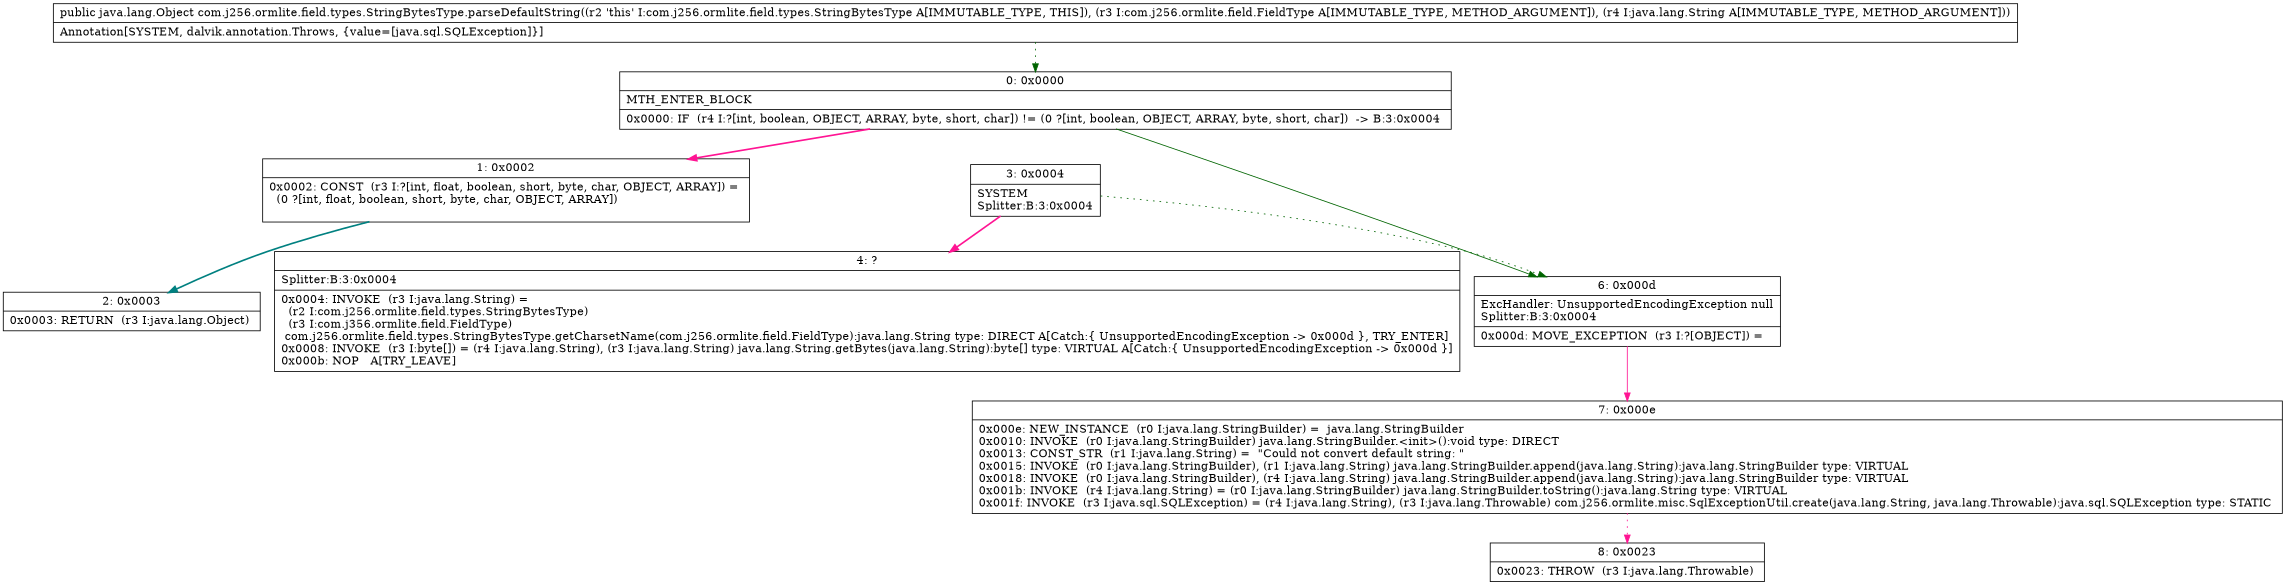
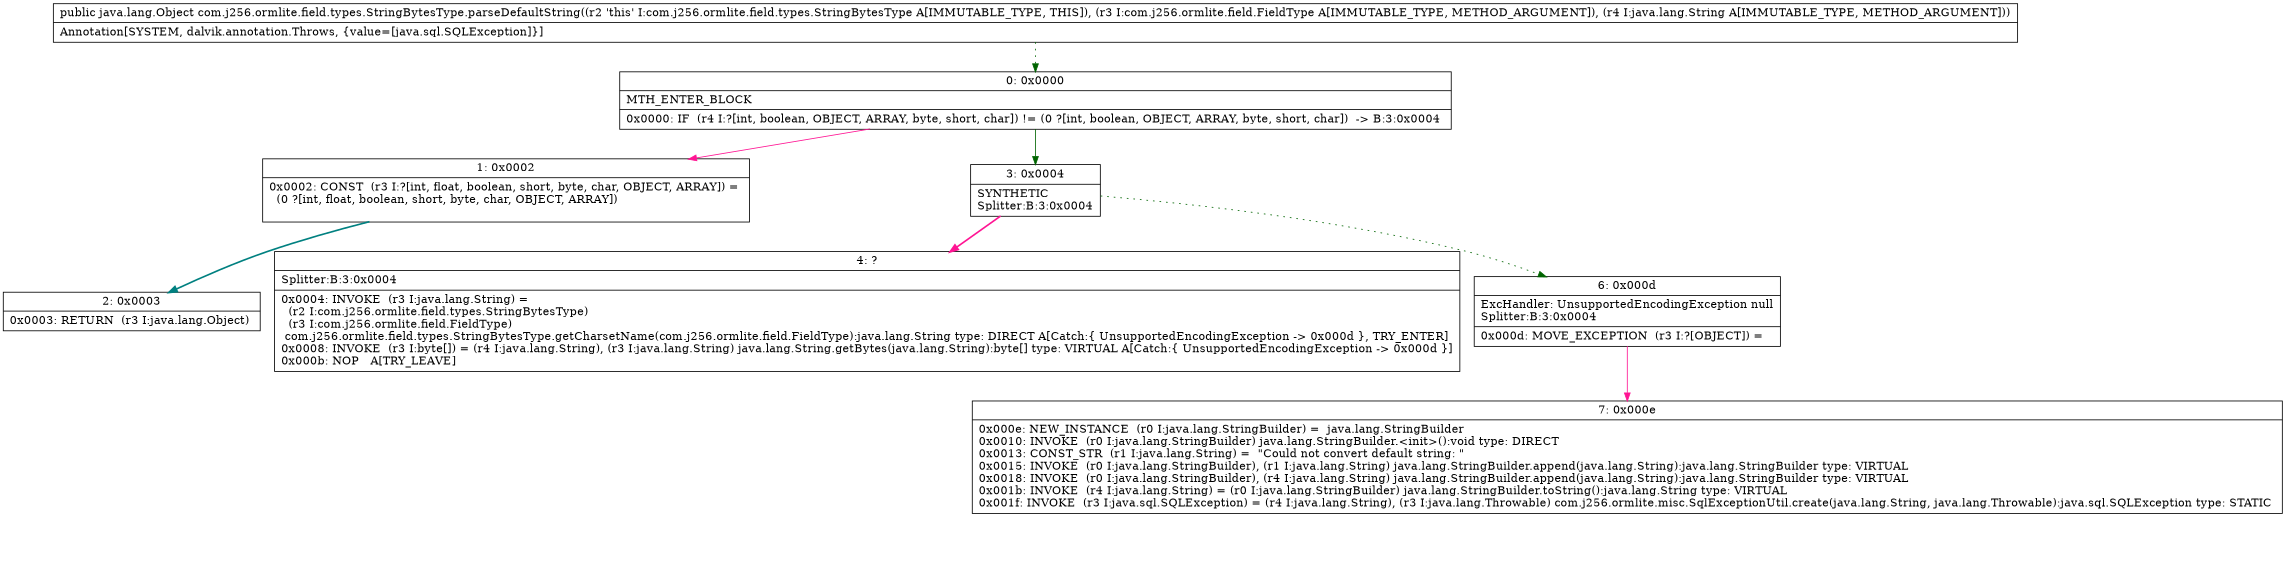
(783, 143) -> (783, 143)
(1003, 194) -> (1013, 194)
(1323, 201) -> (1035, 143)
(397, 324) -> (397, 324)
(1627, 562) -> none
